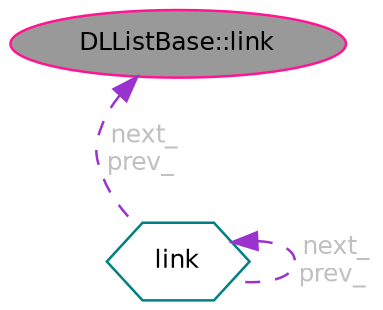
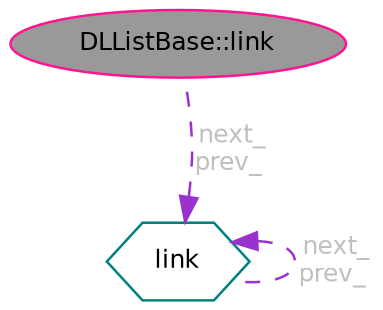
(99, 164) -> (192, 137)
